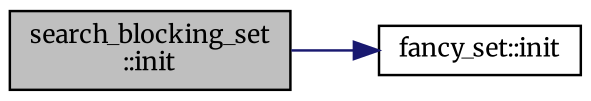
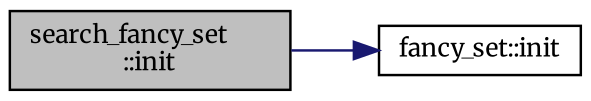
(150, 50) -> (150, 50)
